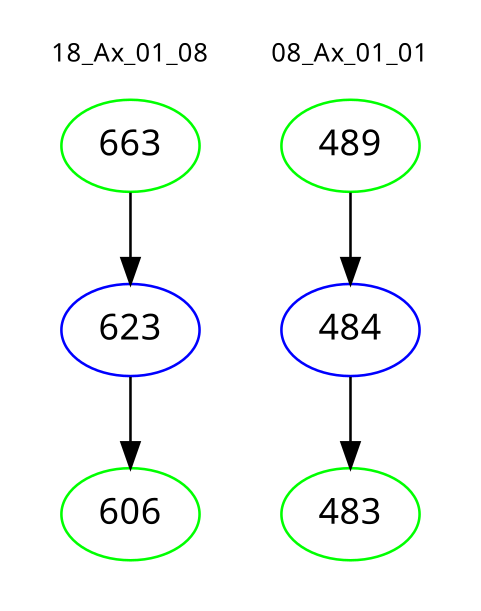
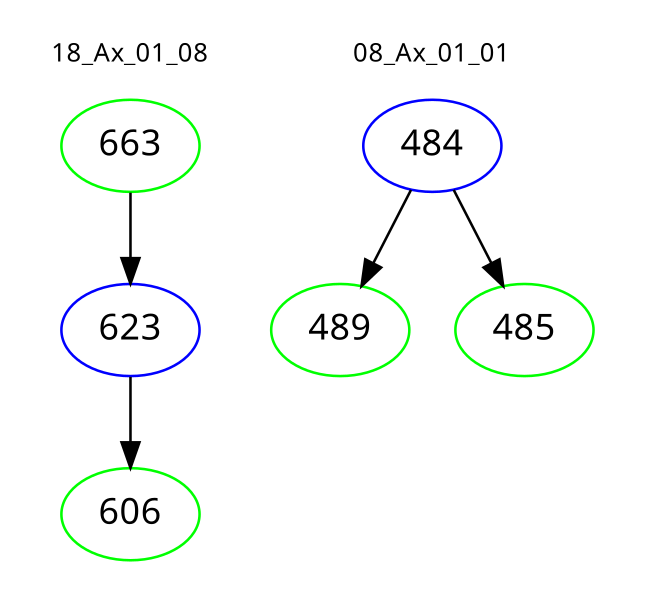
(350, 225) -> (392, 226)
(350, 514) -> (524, 330)
